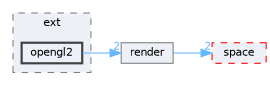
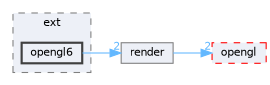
(52, 53) -> (52, 53)
(239, 53) -> (239, 53)
